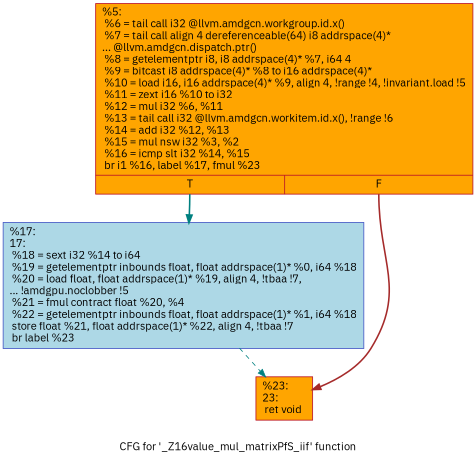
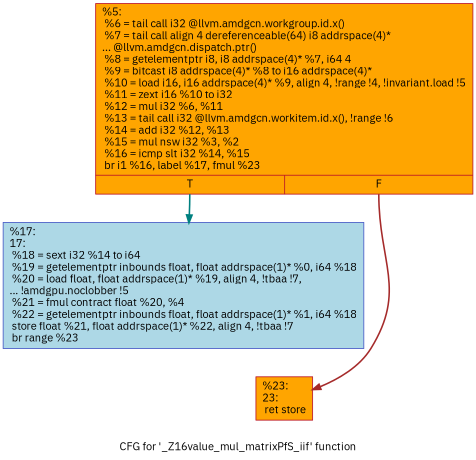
(42, 338) -> (44, 338)
(250, 360) -> none
(282, 410) -> (284, 410)
